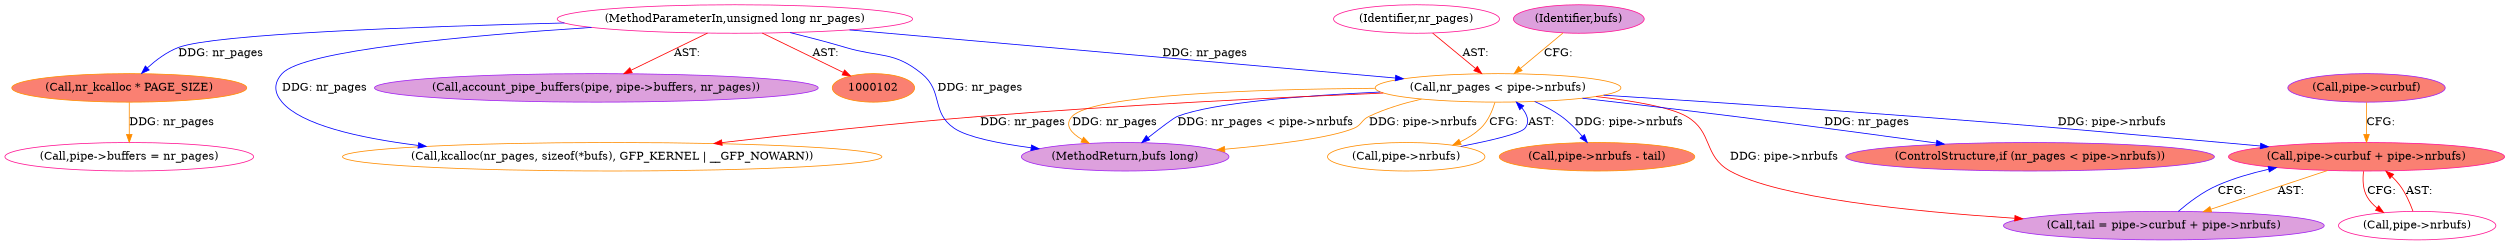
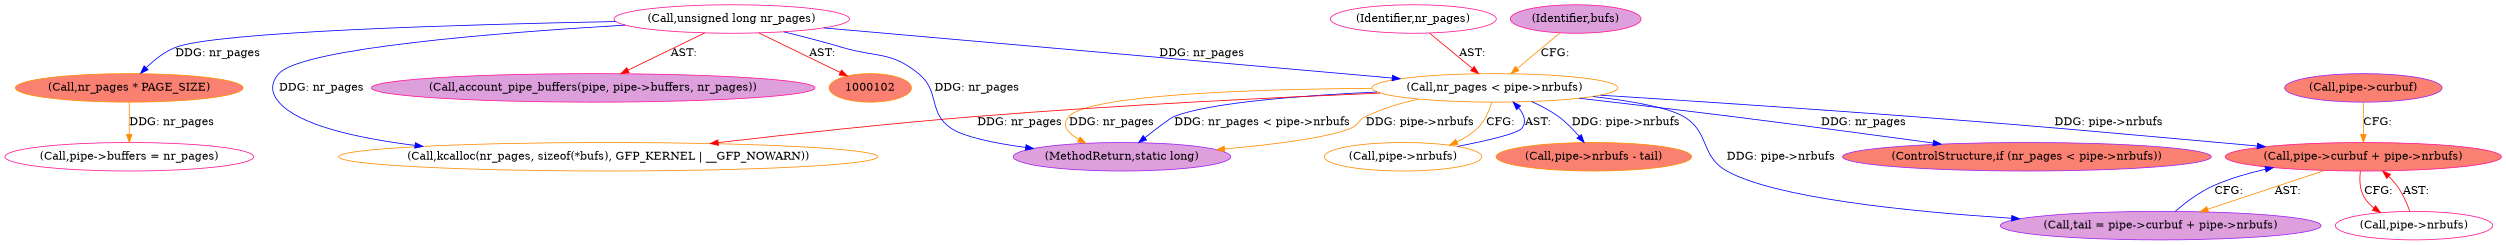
(735, 19) -> (732, 19)
(129, 88) -> (129, 88)
(596, 88) -> (593, 88)
(1125, 157) -> (1122, 157)
(1789, 191) -> (1786, 191)
